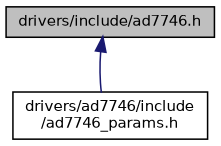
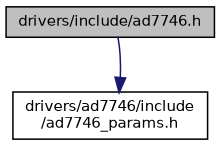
(100, 72) -> (120, 57)
